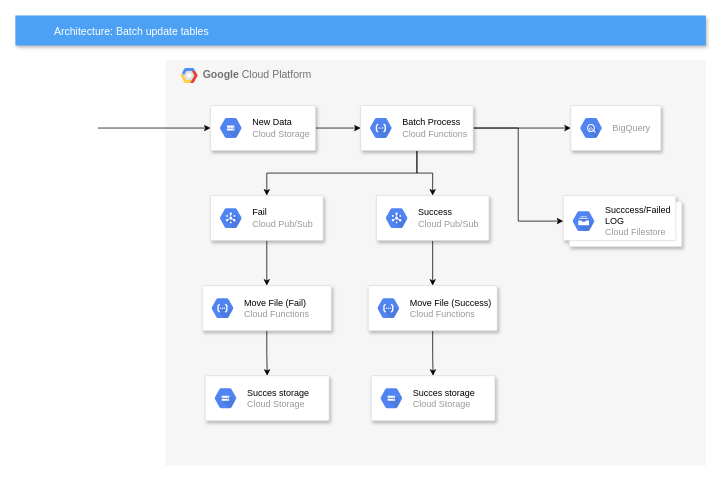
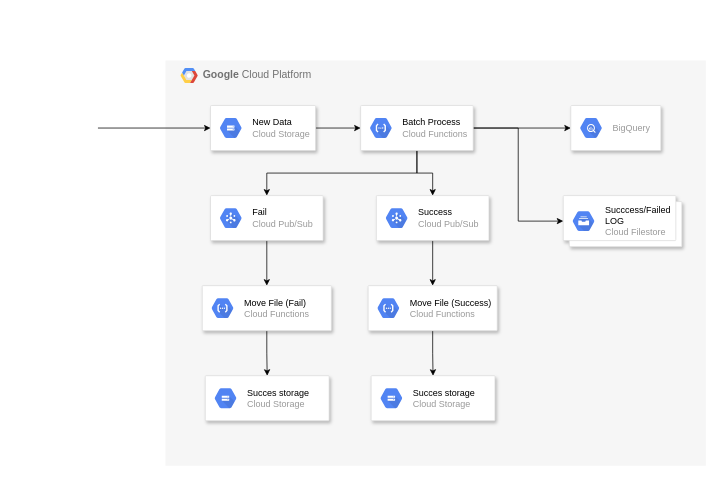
(360, 30) -> none
